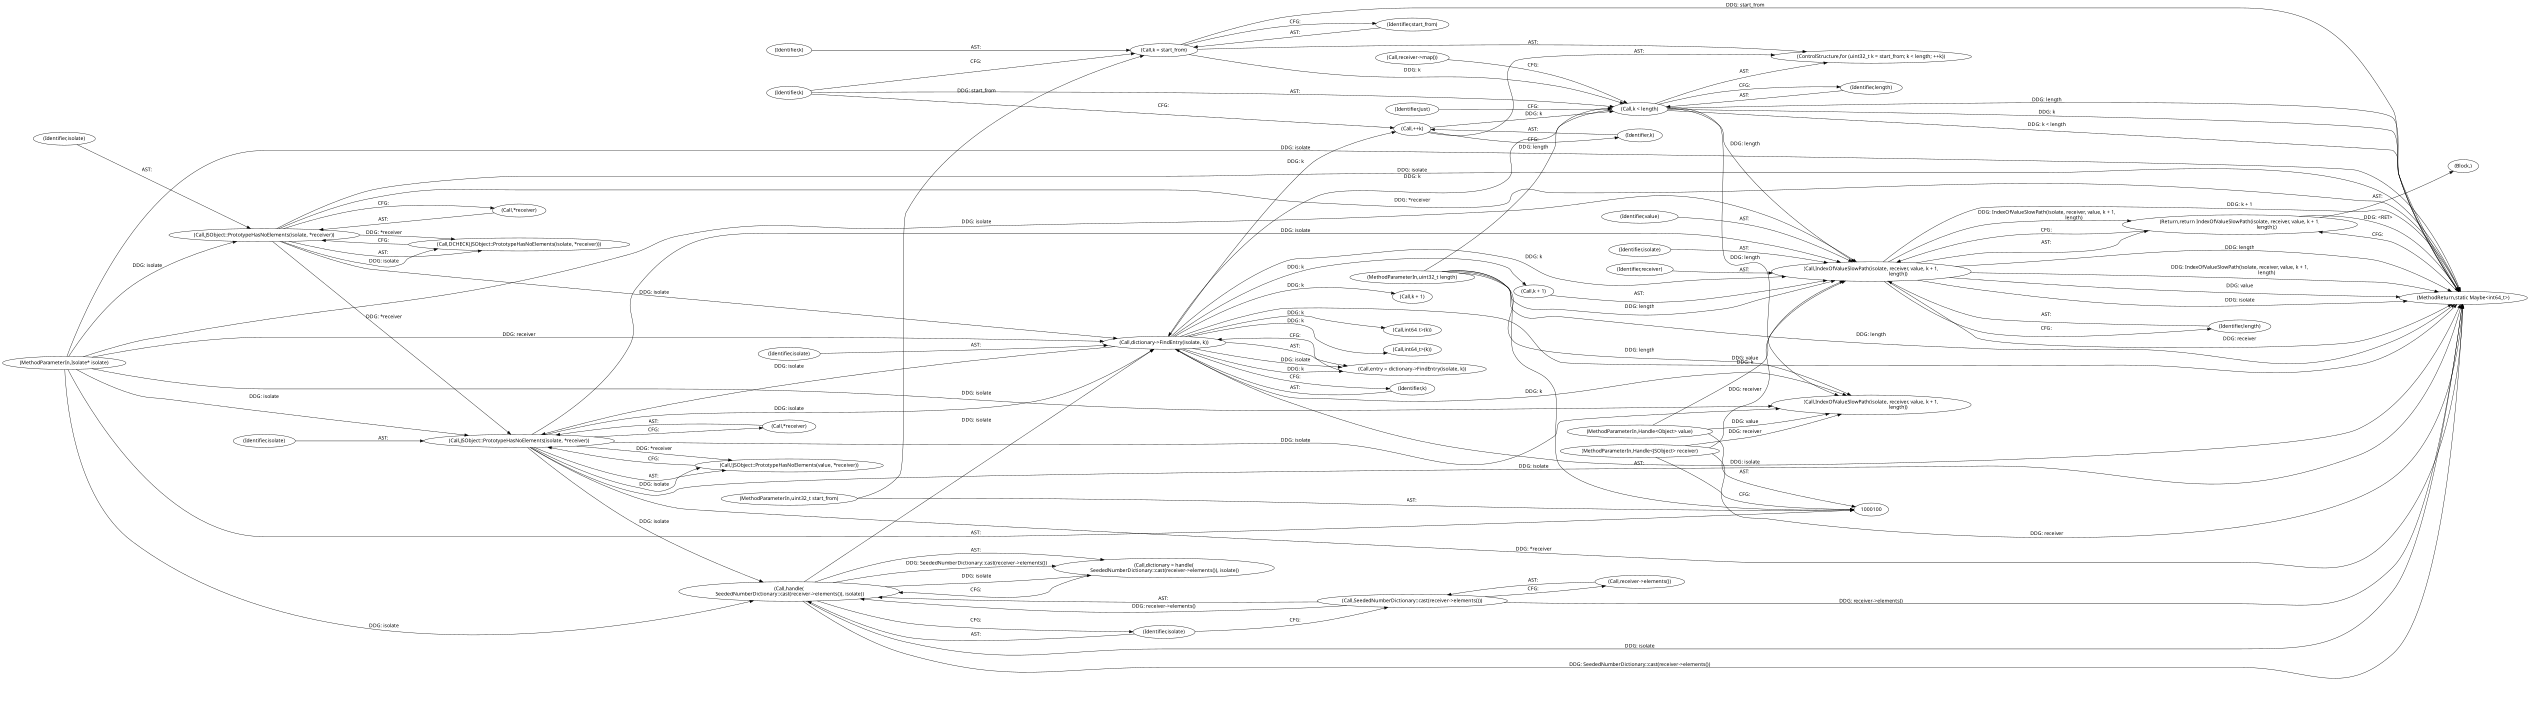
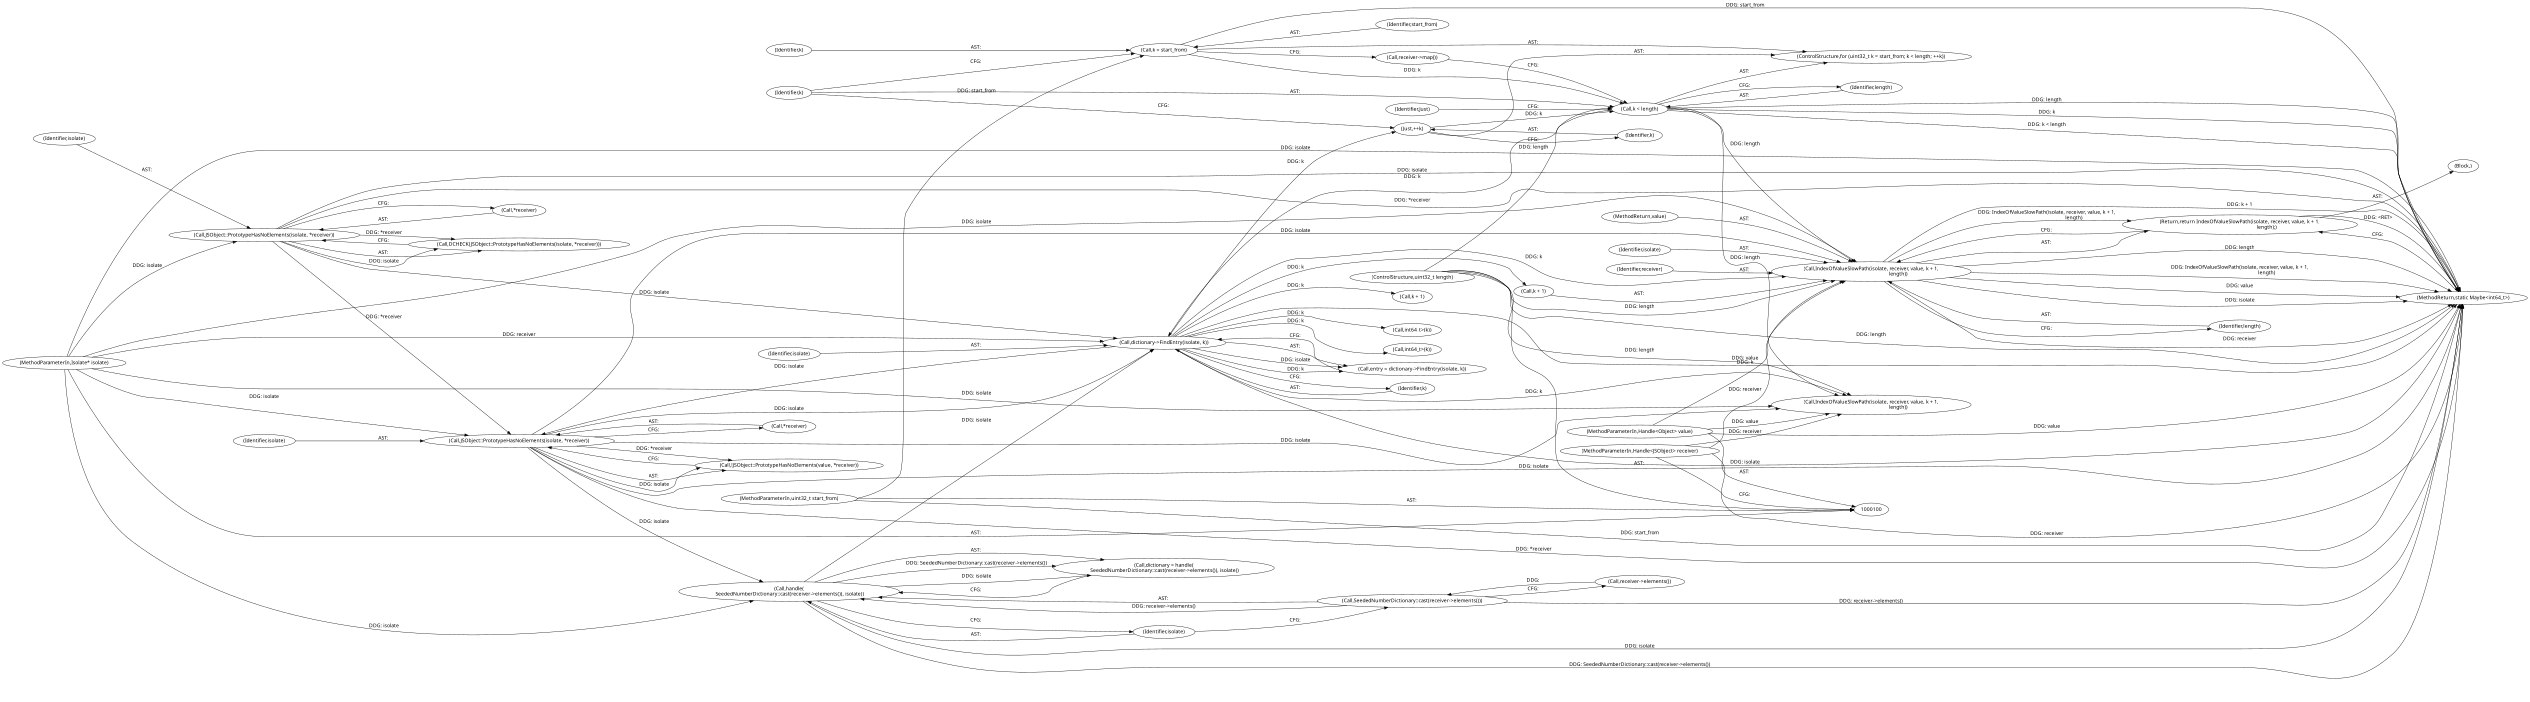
(1278, 27) -> (1284, 55)
(1412, 129) -> (1412, 129)
(1640, 217) -> (1640, 217)
(1412, 277) -> (1412, 277)
none -> (2103, 429)
none -> (1735, 545)
(1534, 580) -> (1534, 580)
